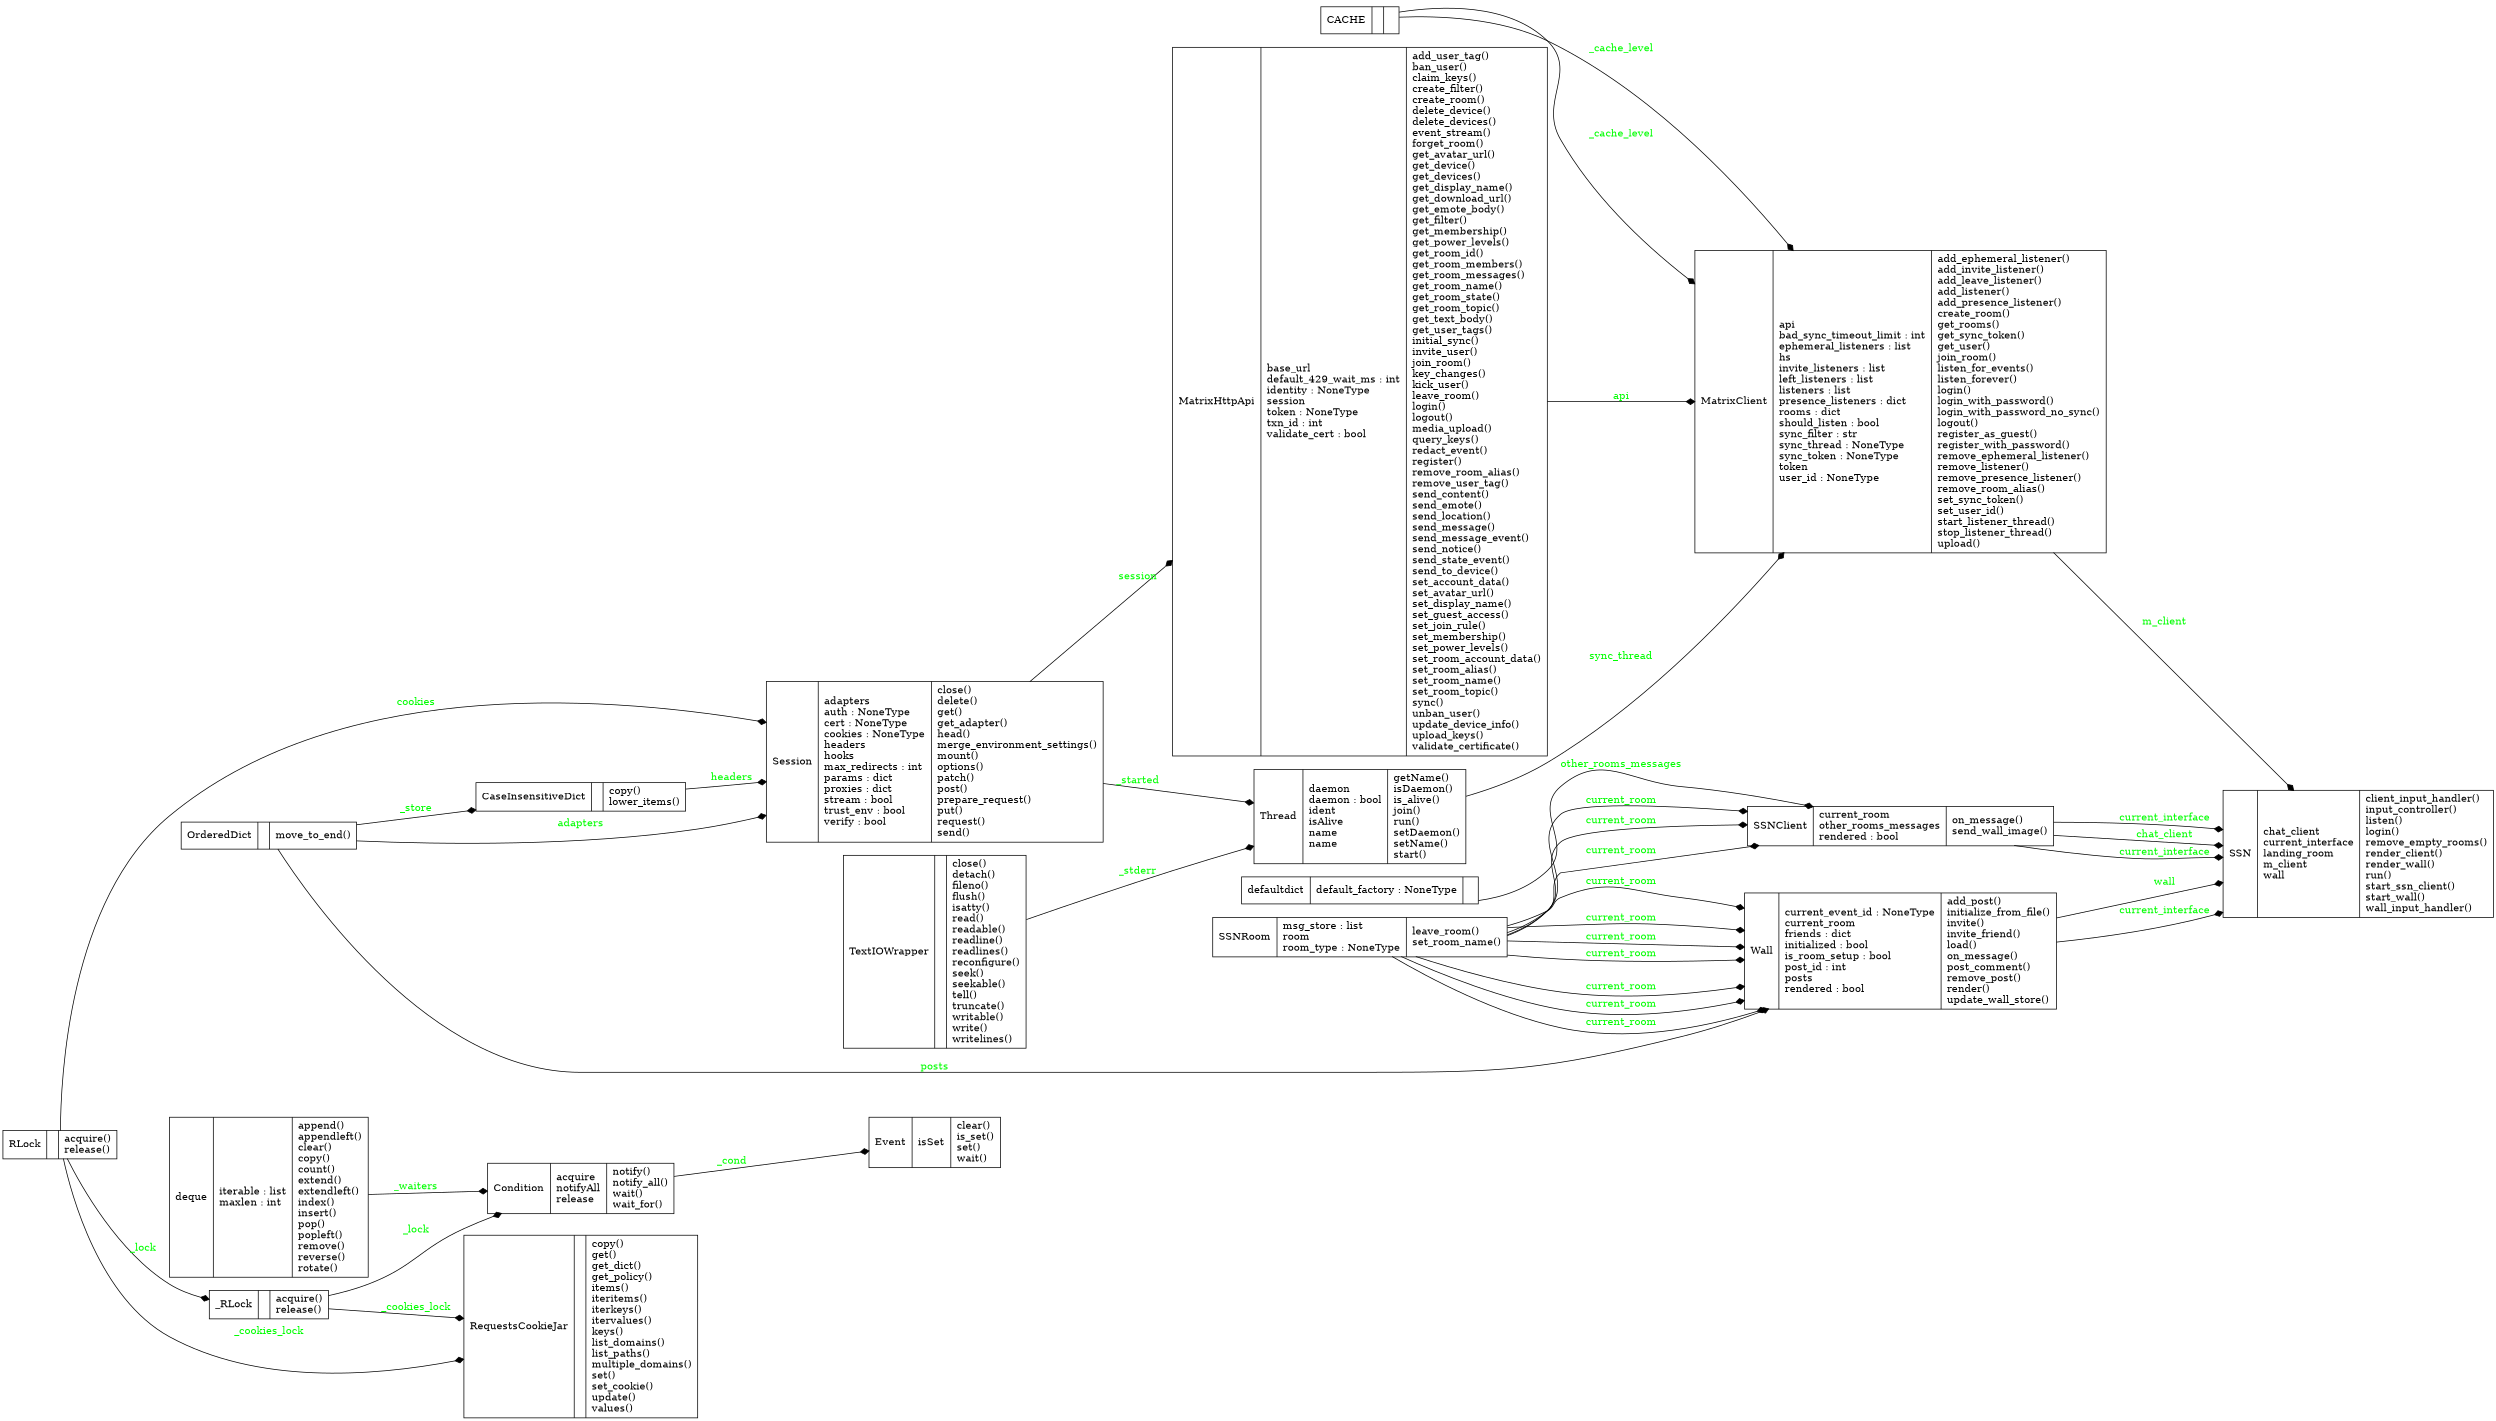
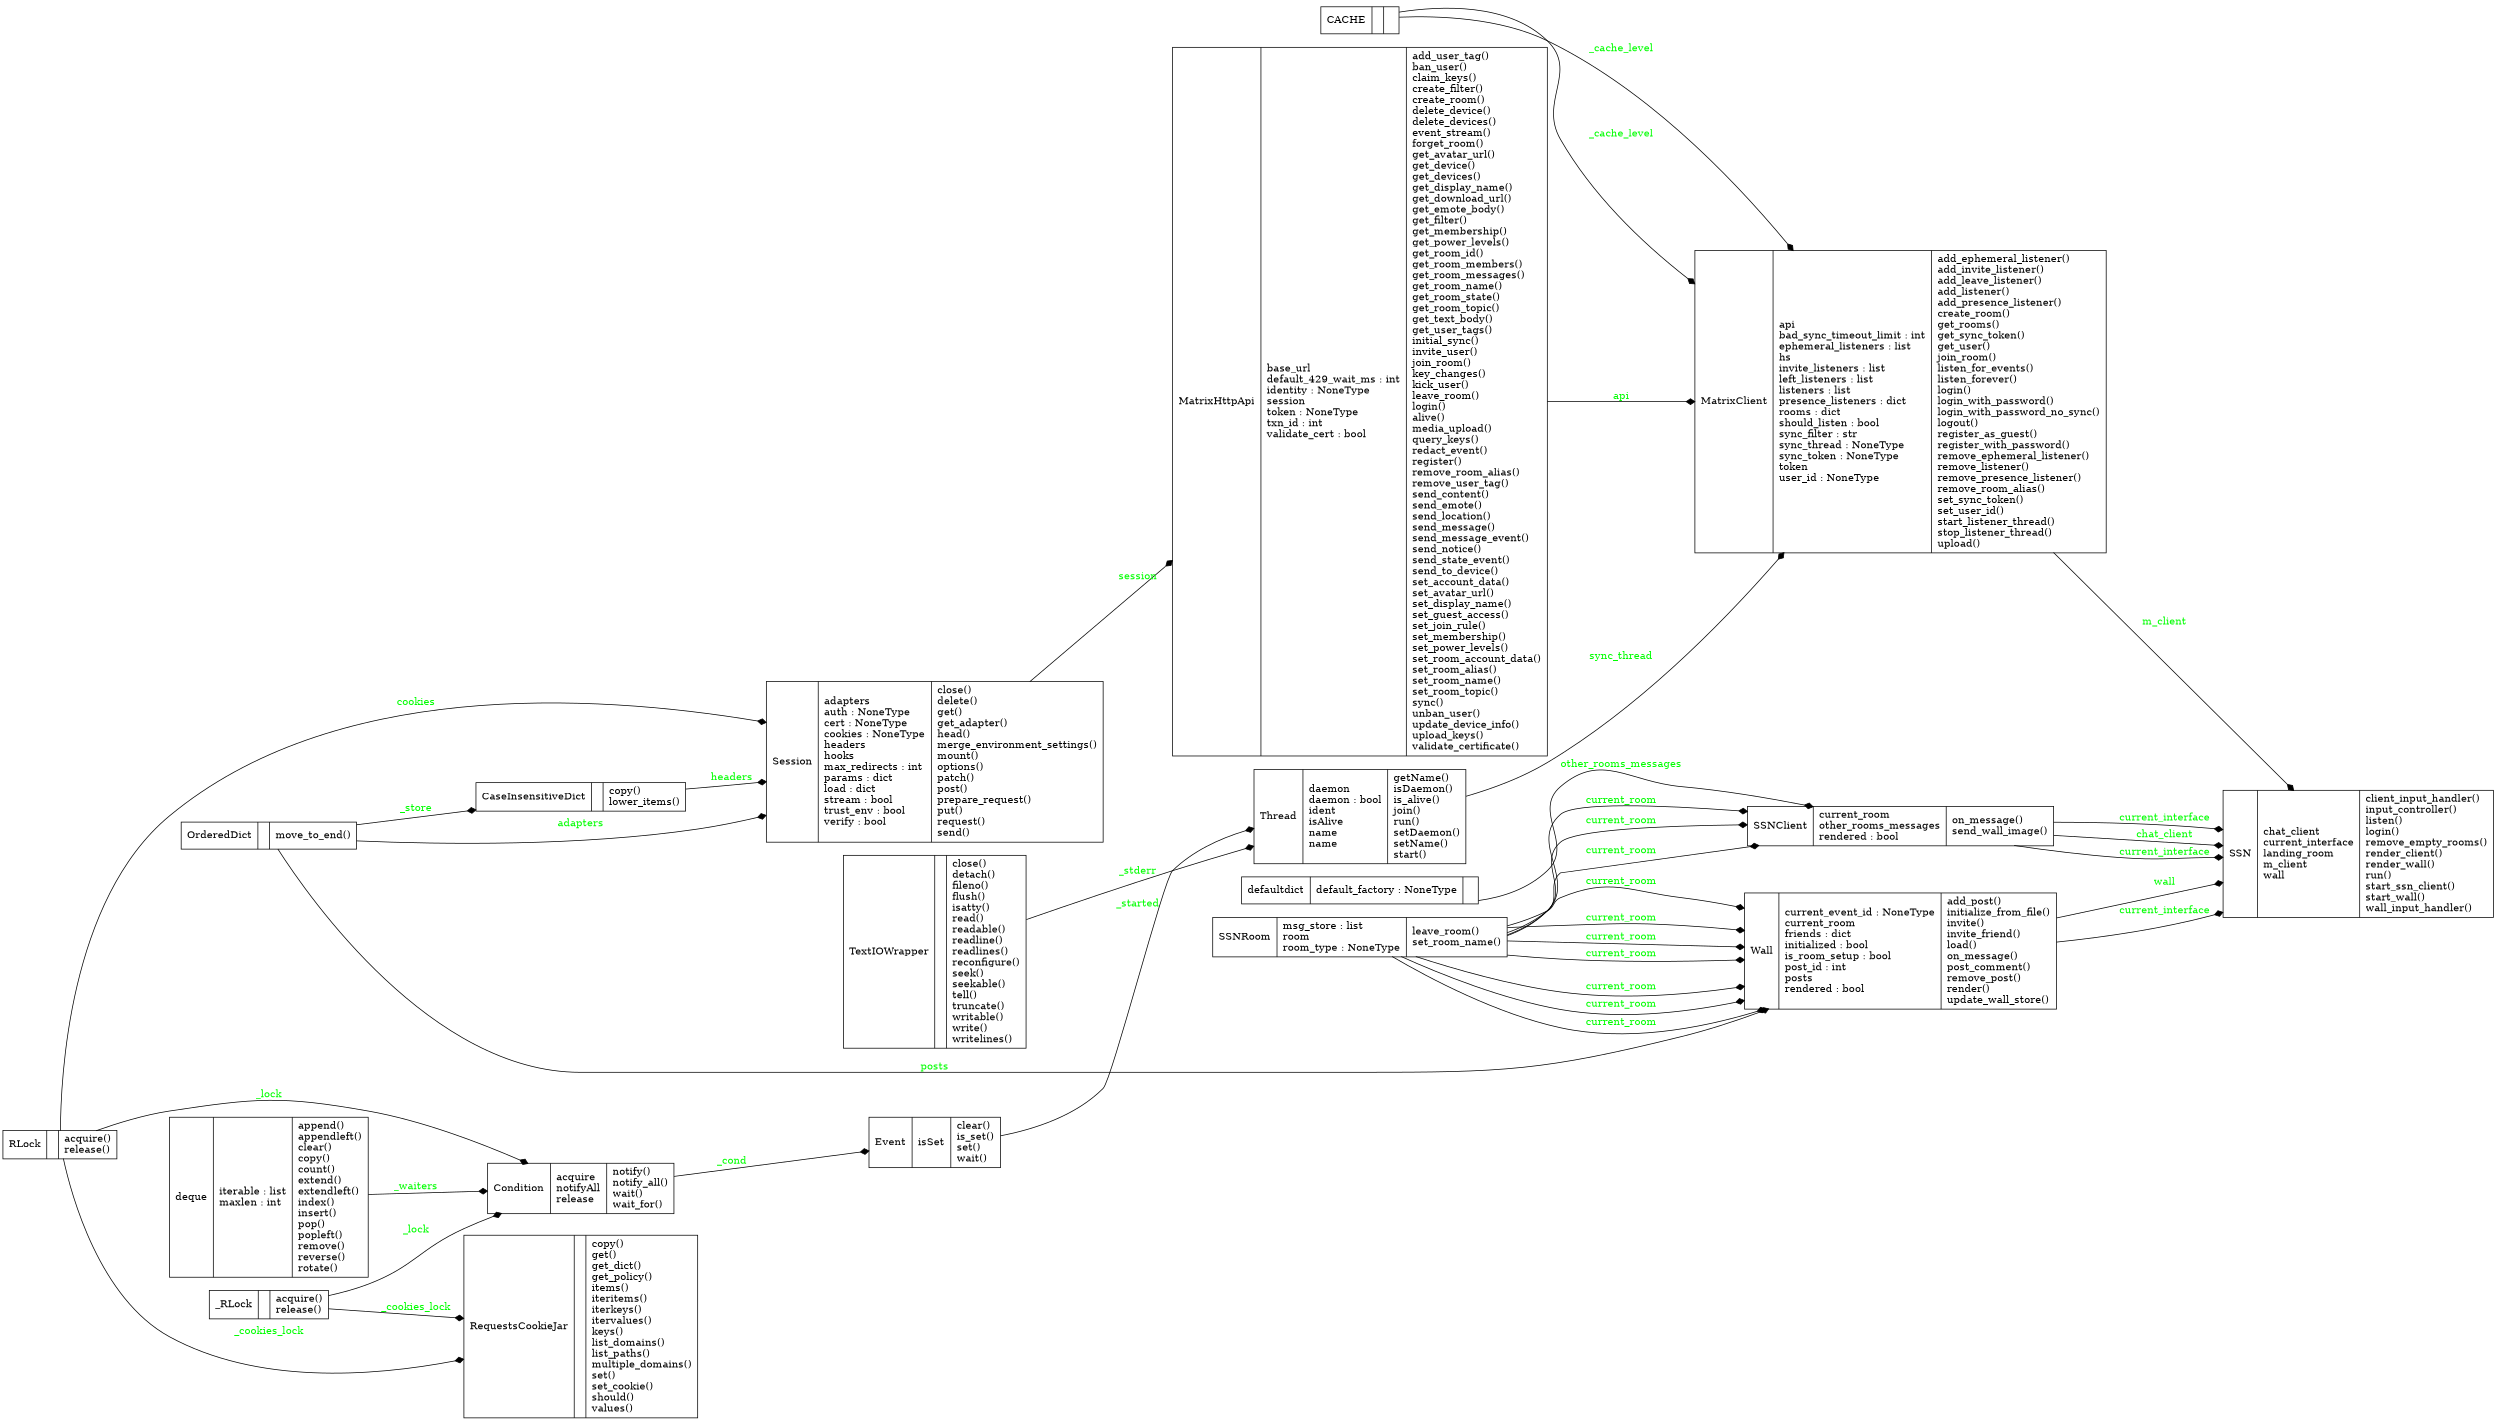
(1433, 418) -> (1429, 418)
(858, 789) -> (850, 789)
(1174, 793) -> (1134, 994)
(121, 1241) -> (311, 1103)
(614, 1397) -> (613, 1397)
